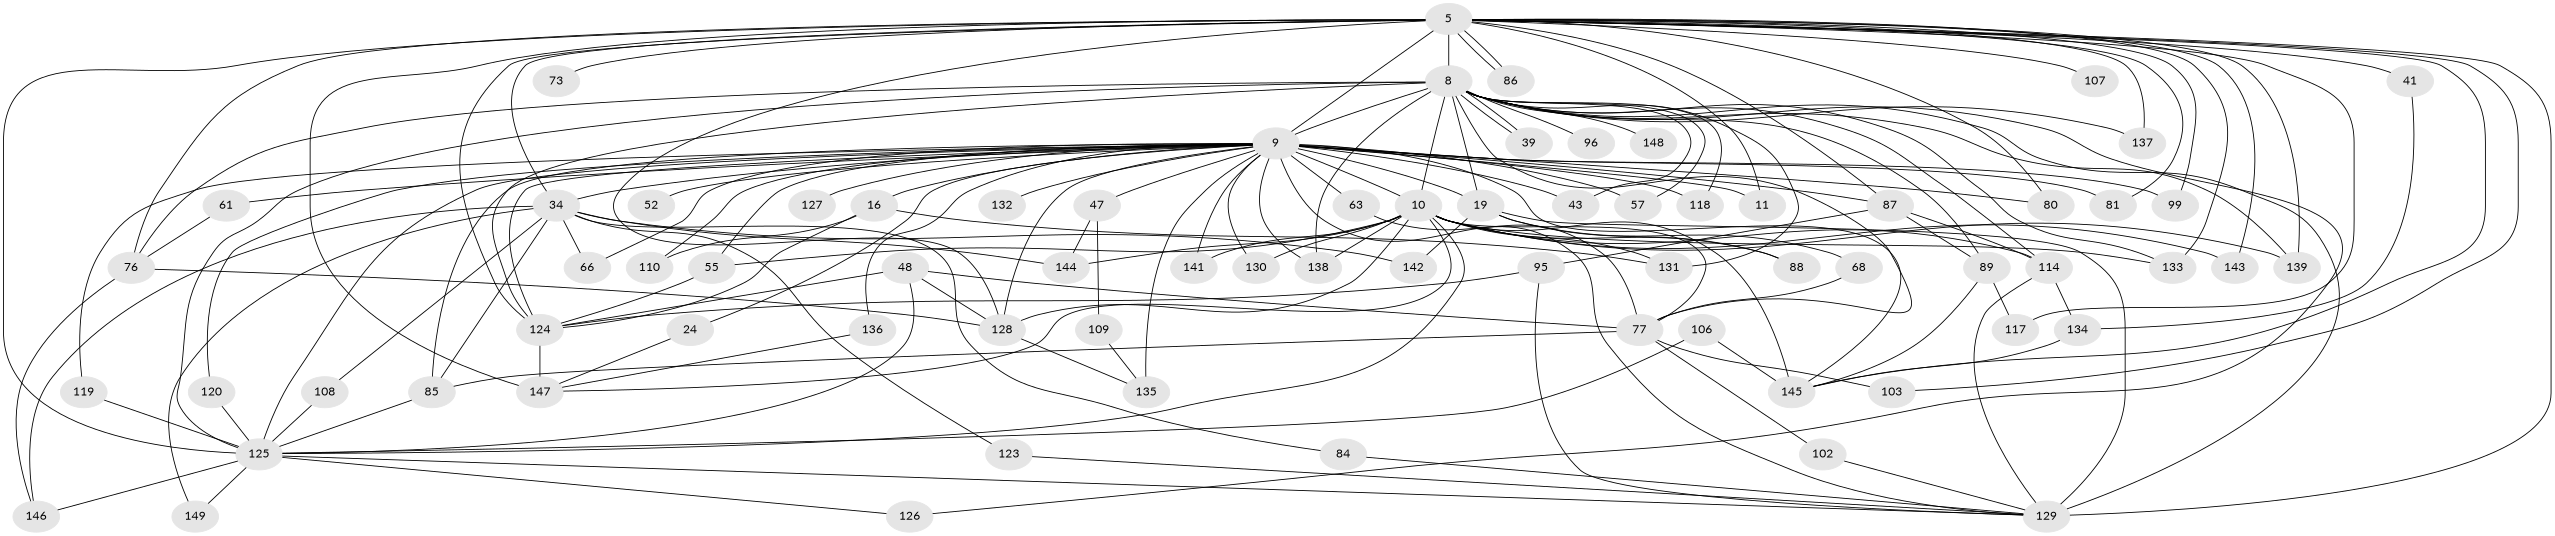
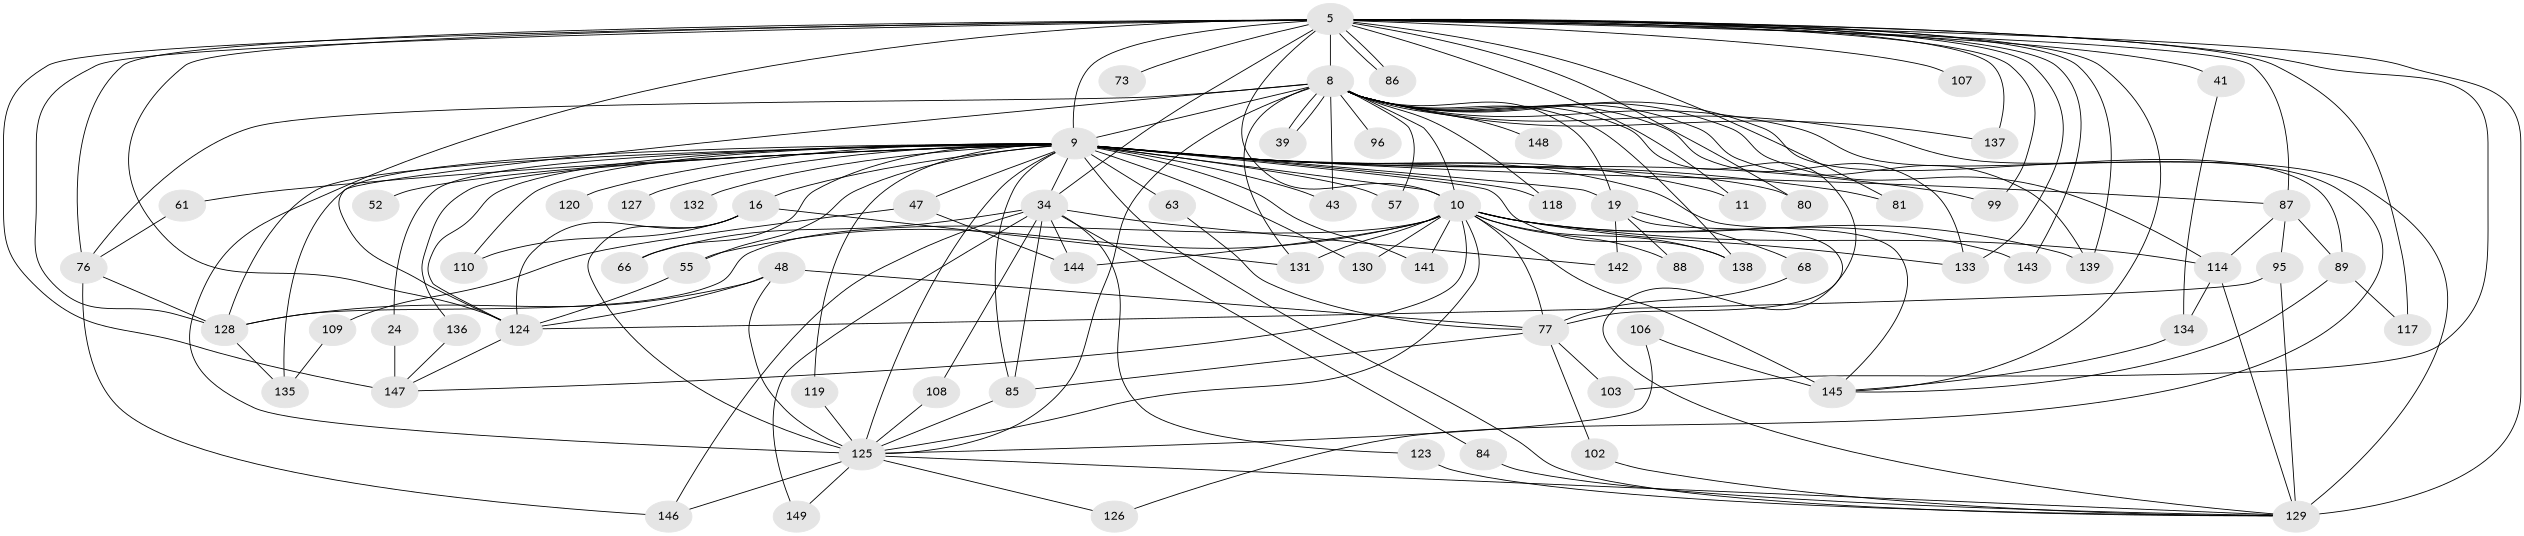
none -> (1242, 128)
(235, 423) -> (619, 322)
